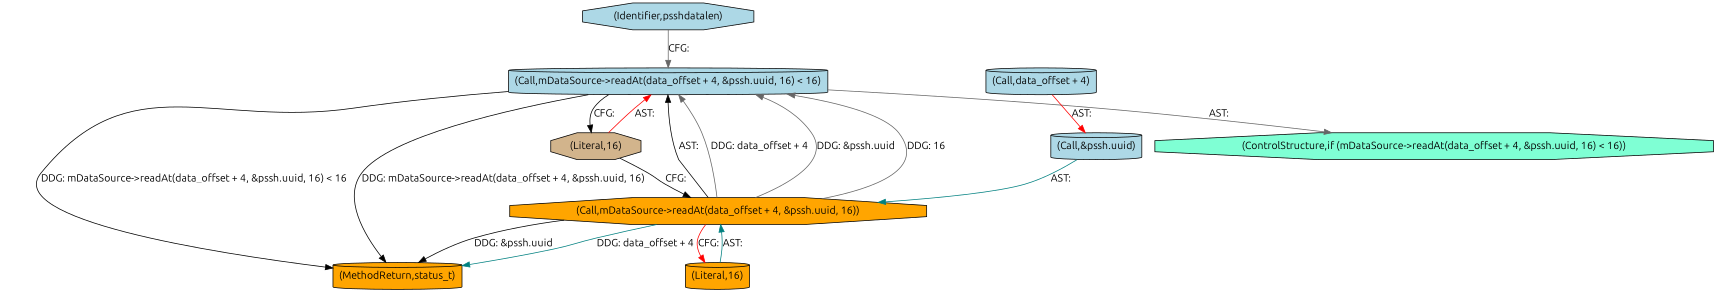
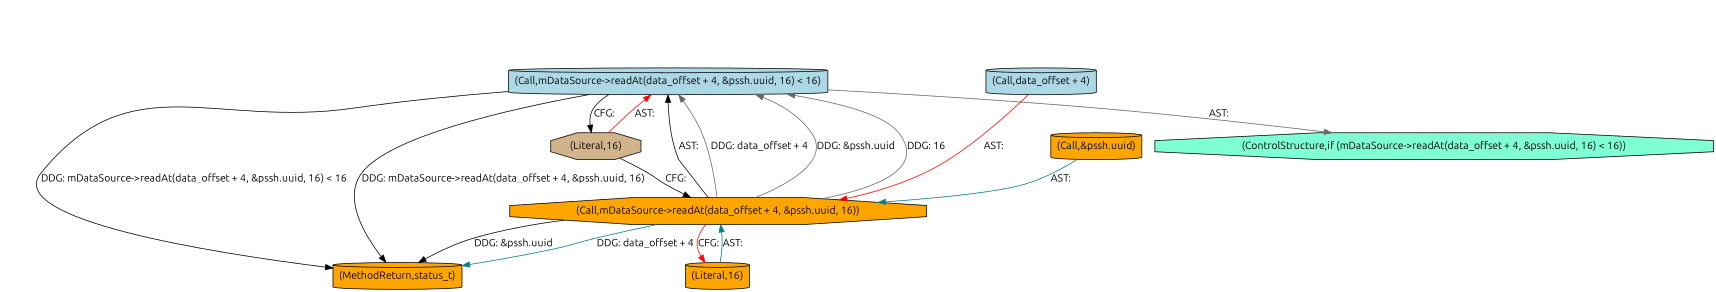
(668, 16) -> none
(1066, 111) -> (946, 161)
(1096, 146) -> (1096, 146)
